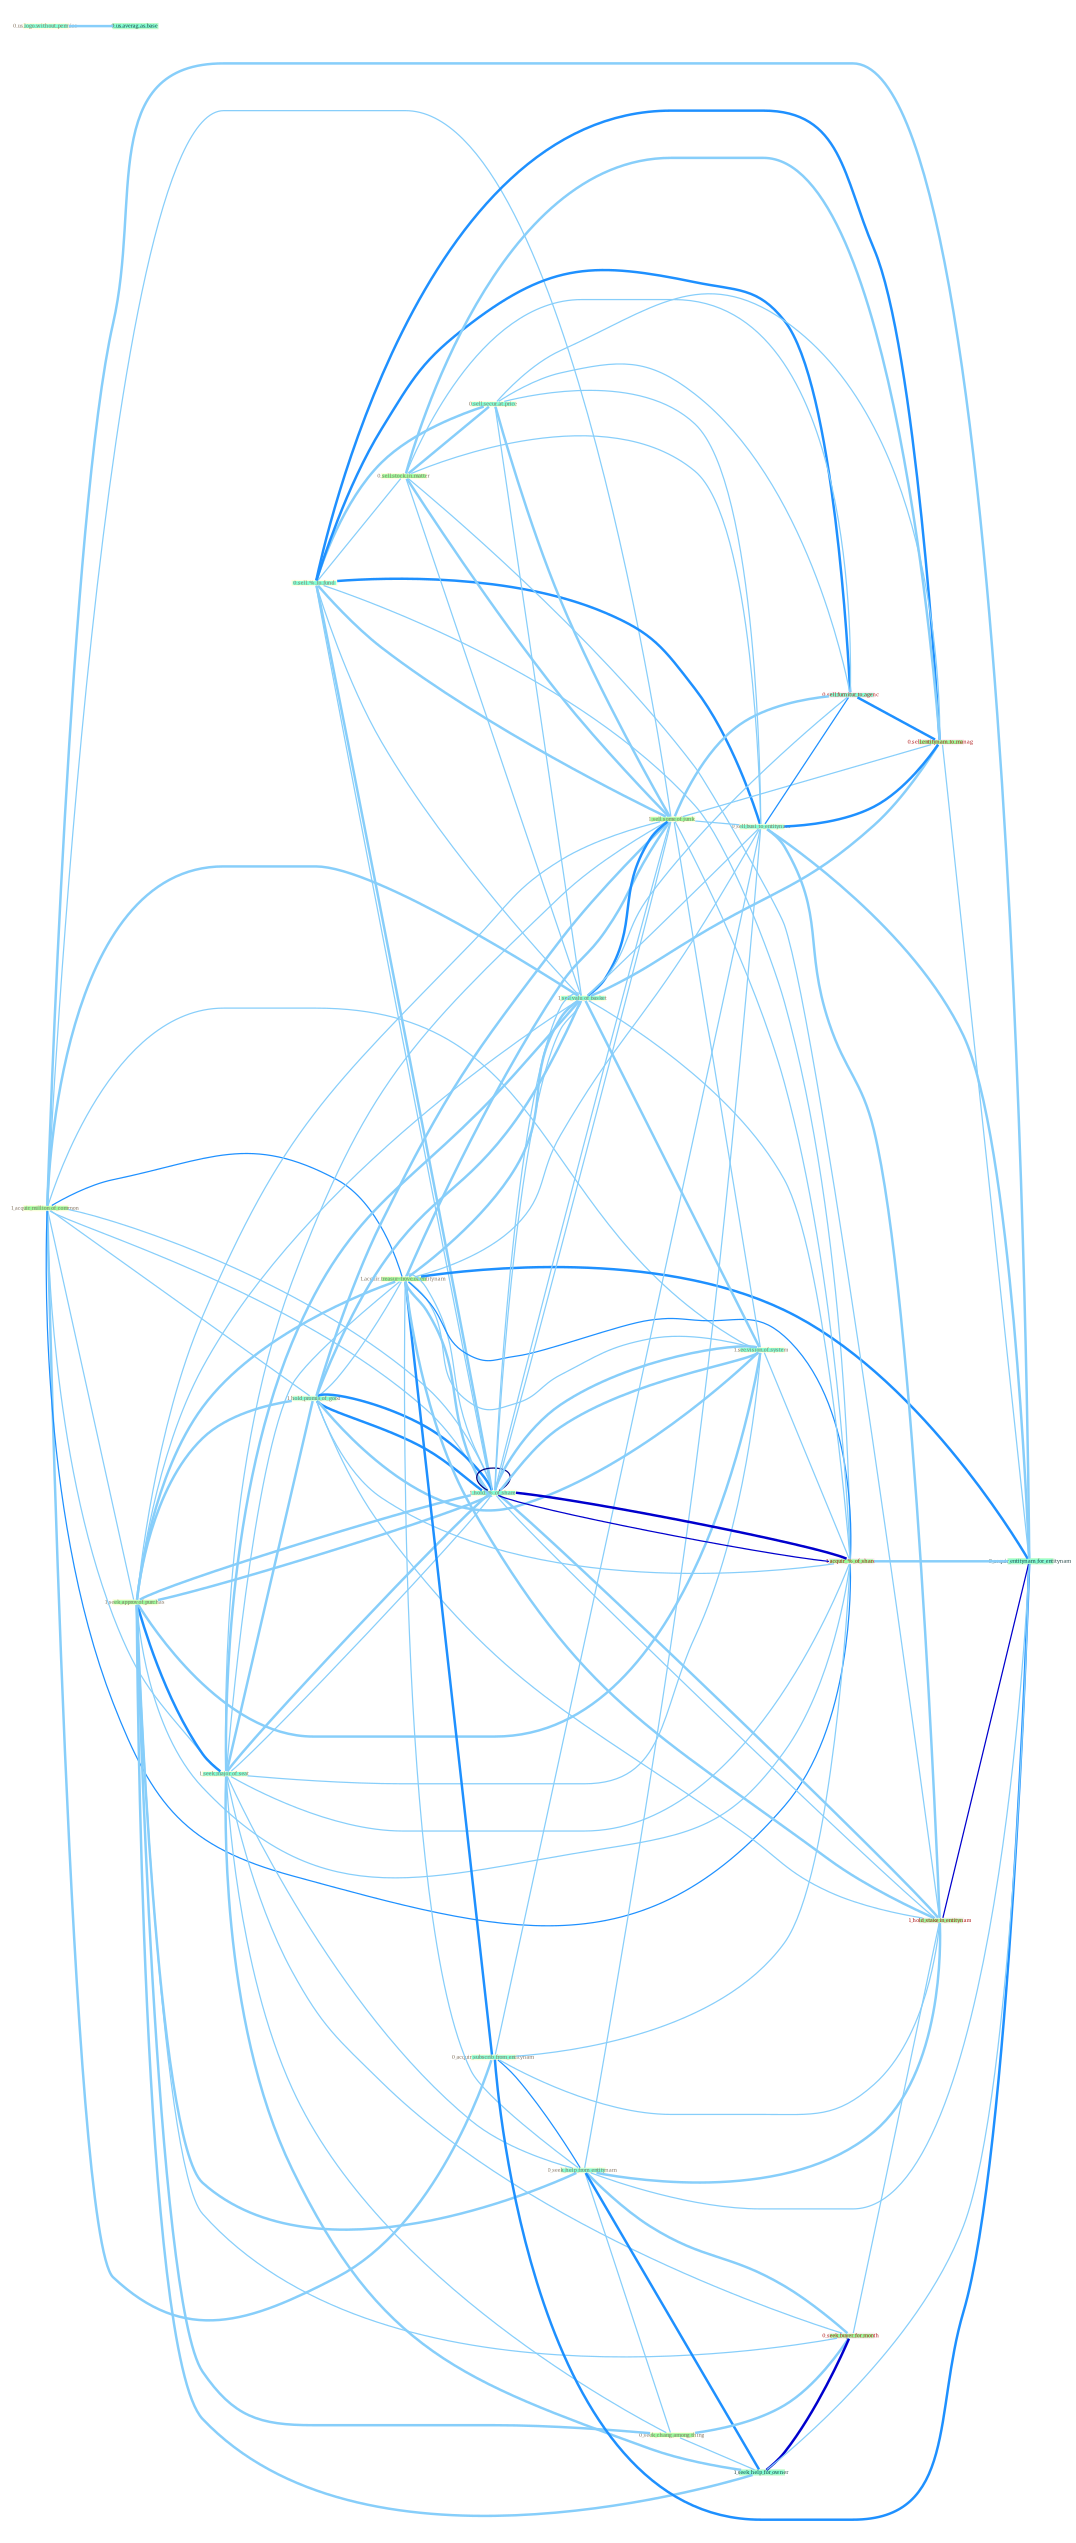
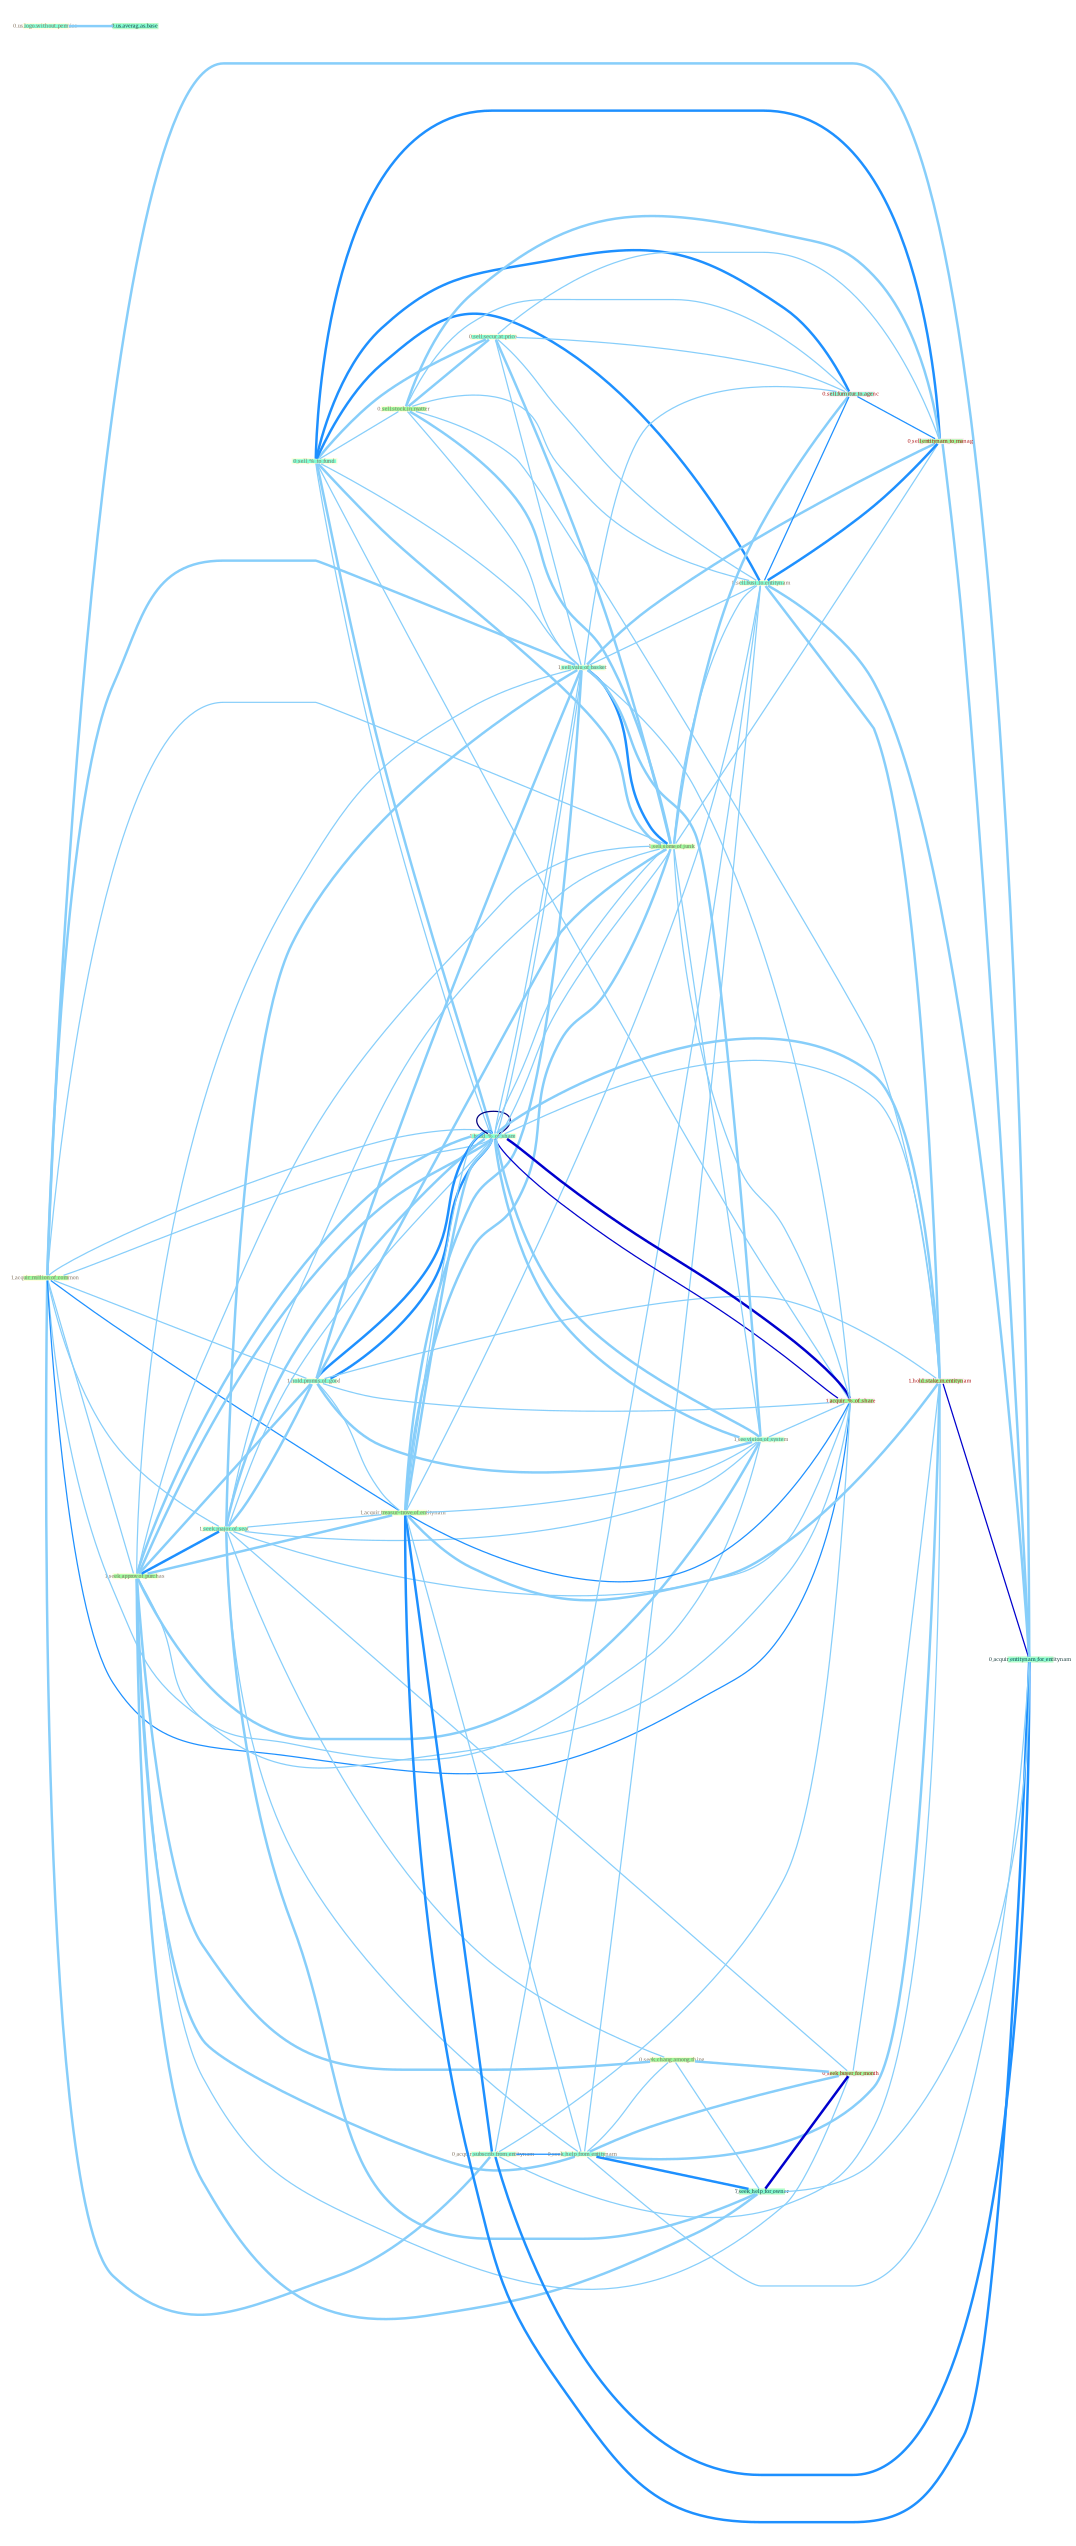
(896, 718) -> (896, 418)
(988, 1172) -> (995, 1050)
(941, 1561) -> none
(762, 2472) -> (762, 2192)
